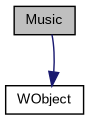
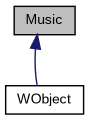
(54, 53) -> (35, 67)
